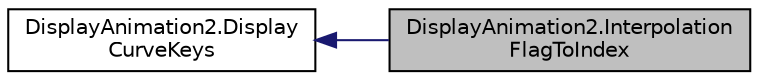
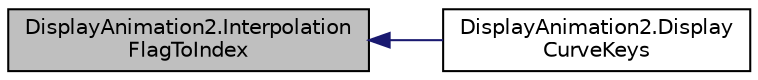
(363, 40) -> (417, 40)
